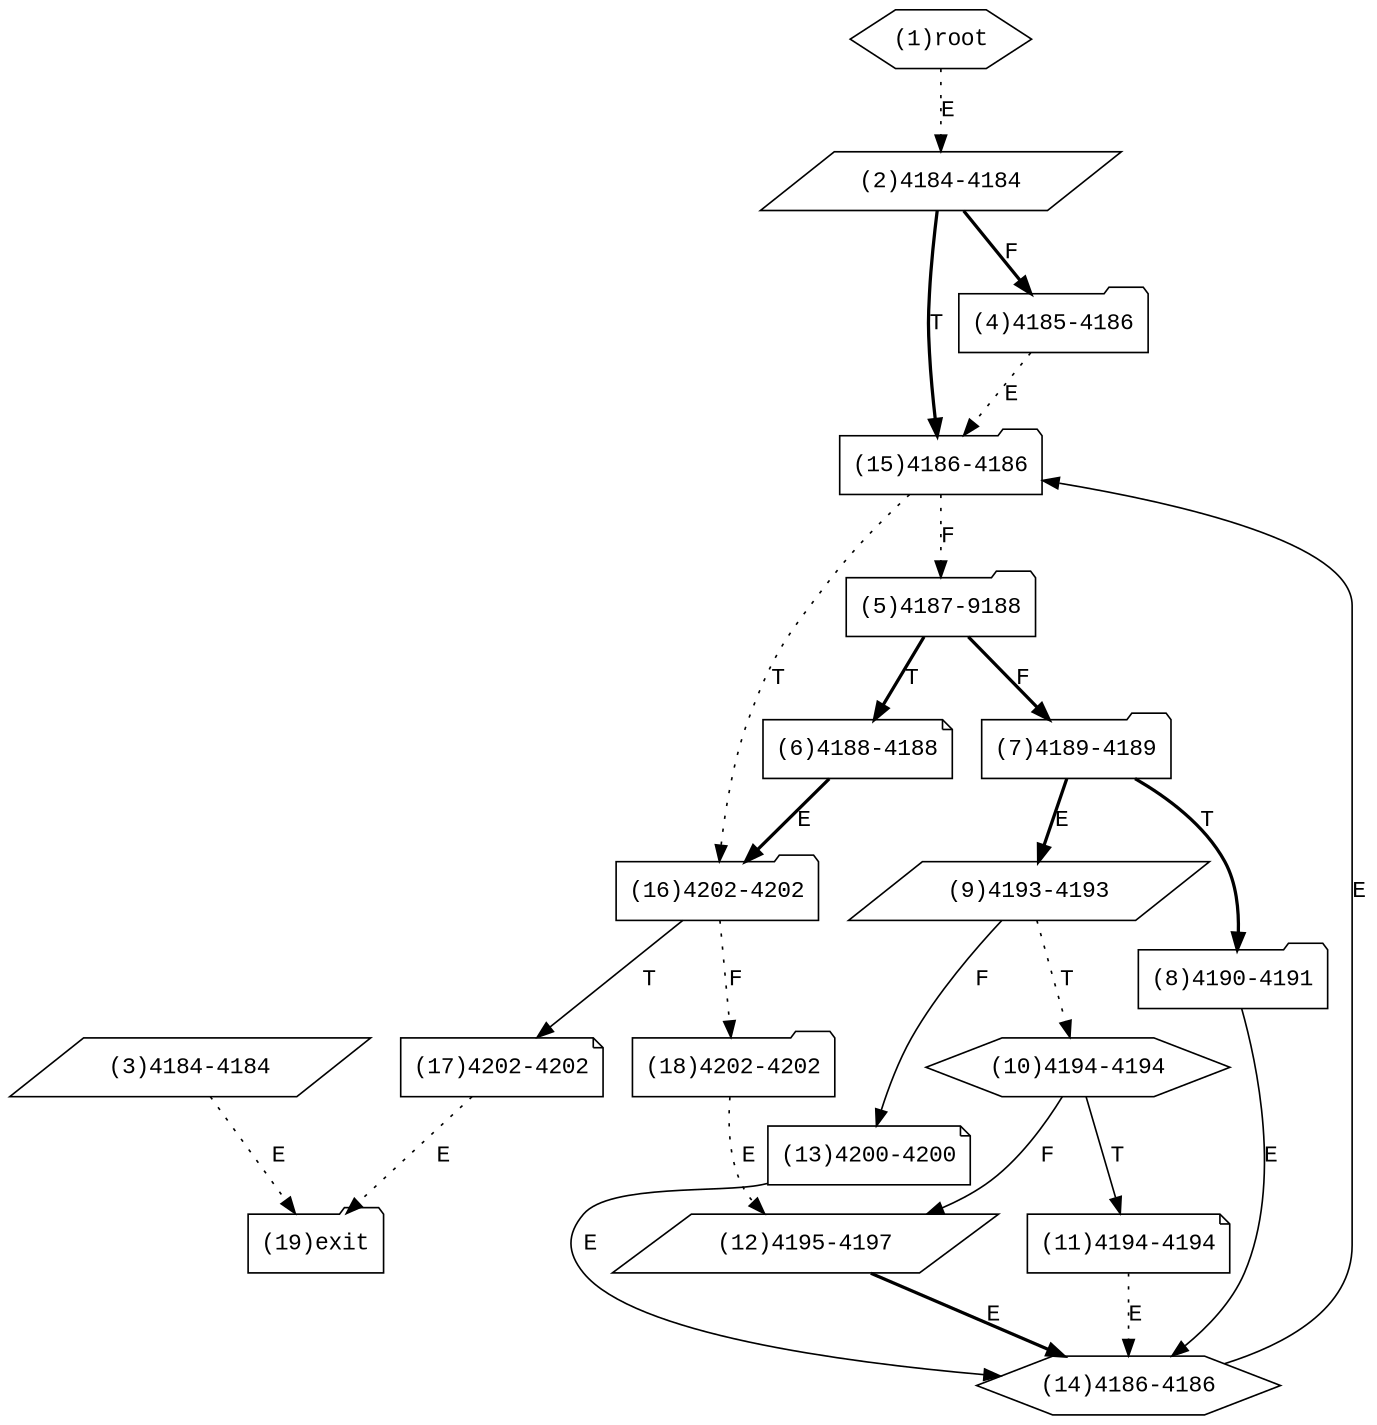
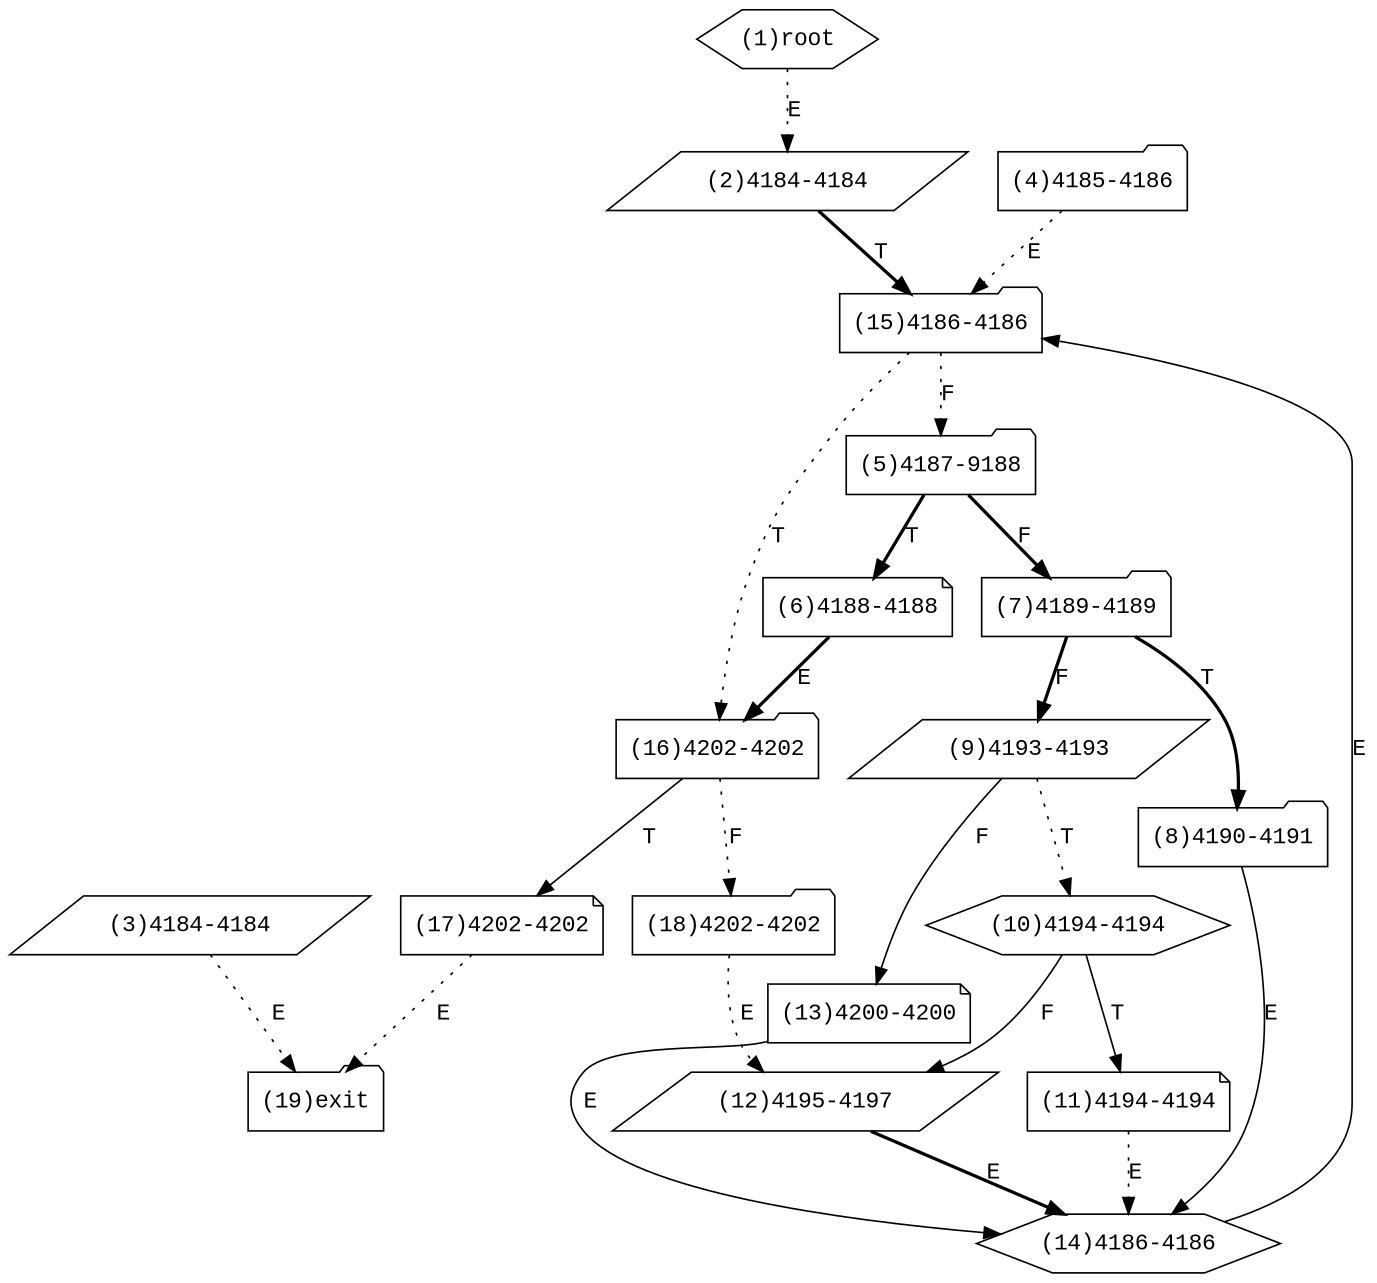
(992, 246) -> none
(1062, 820) -> (1062, 678)
